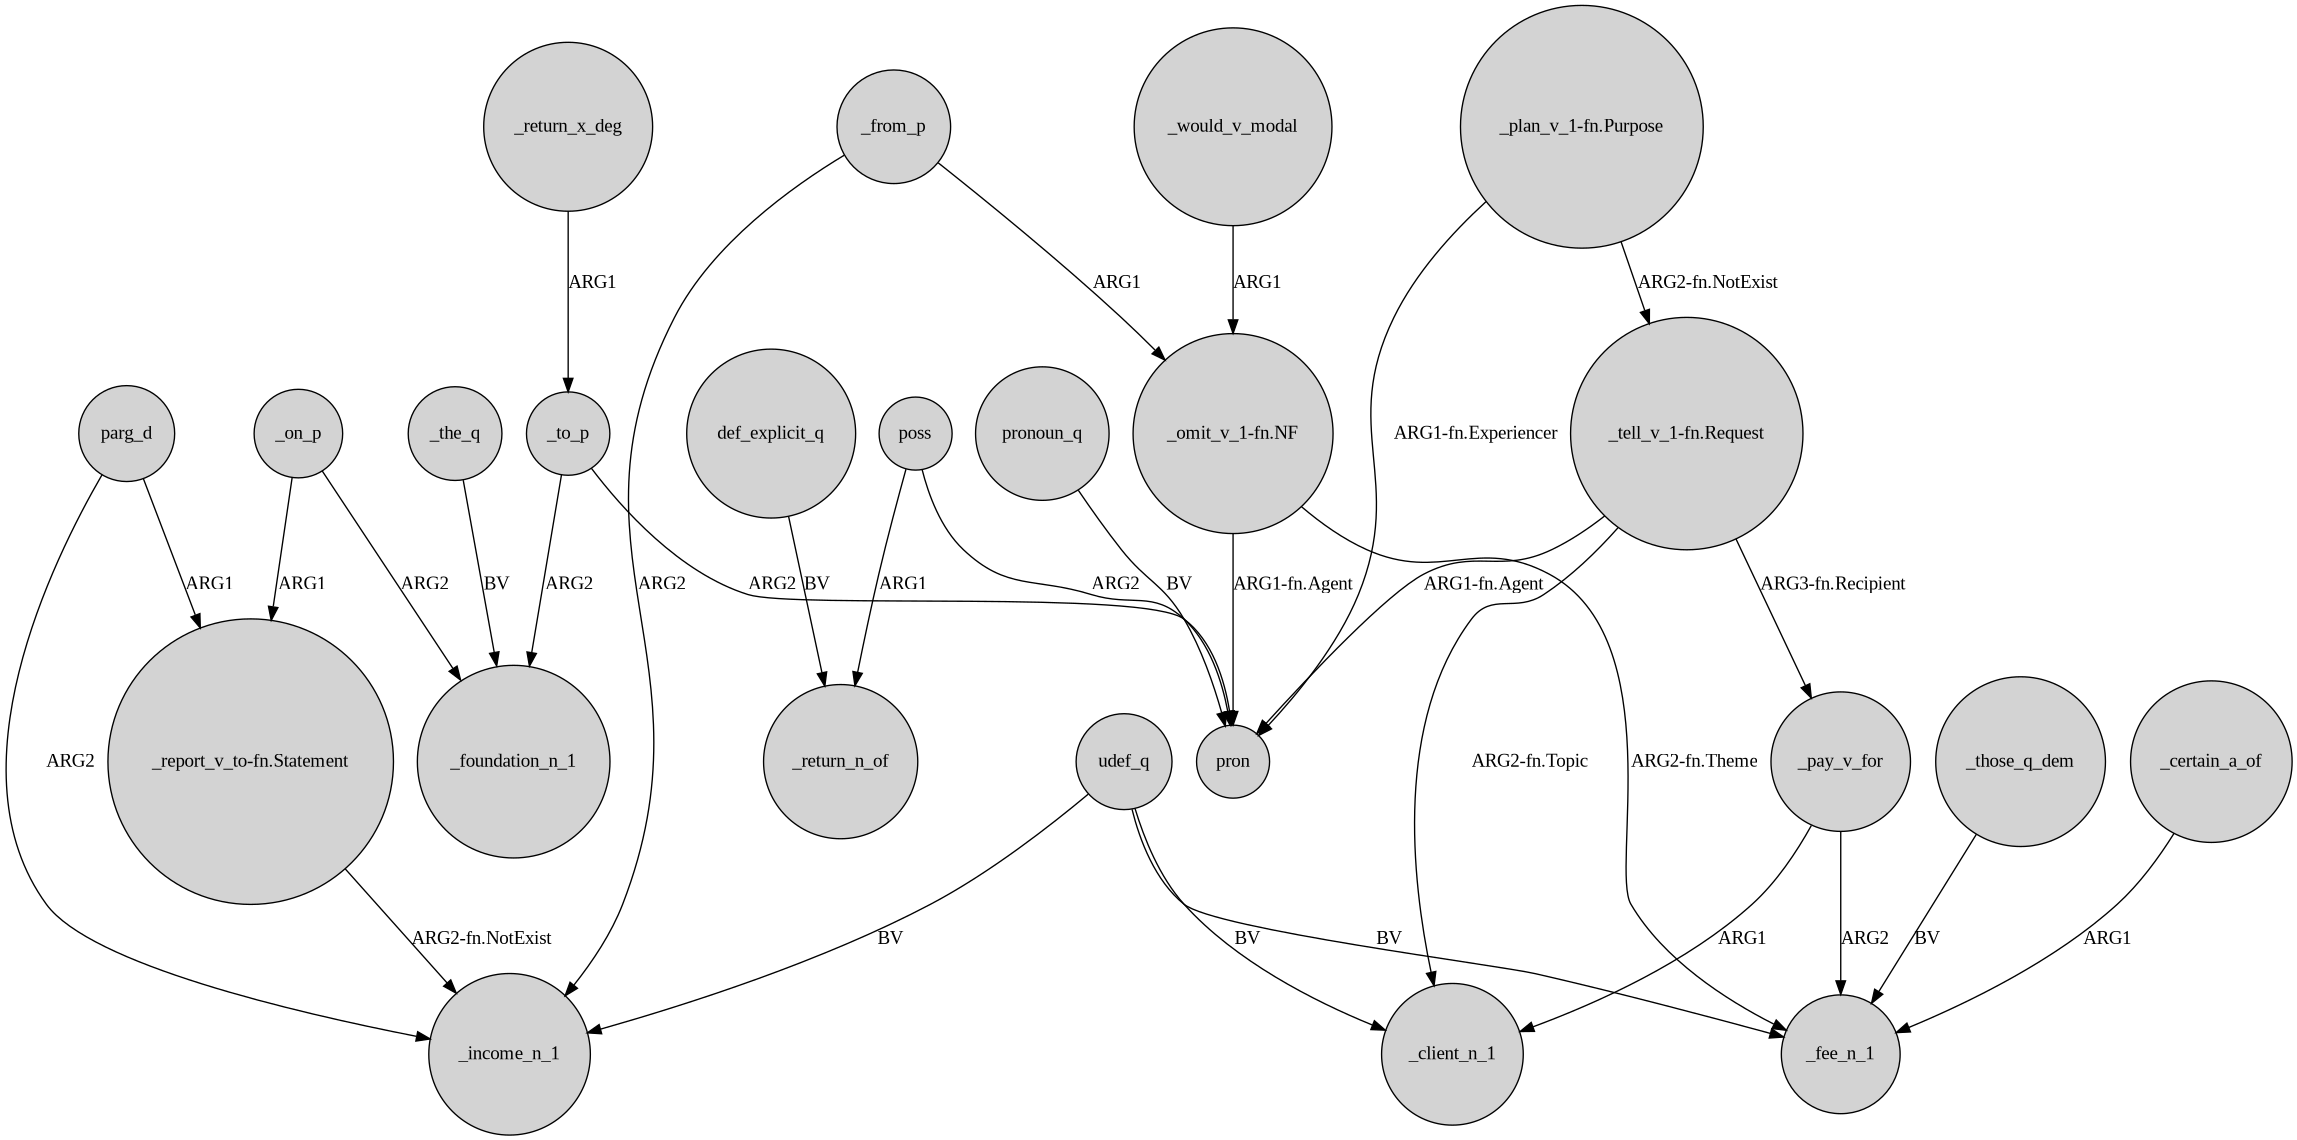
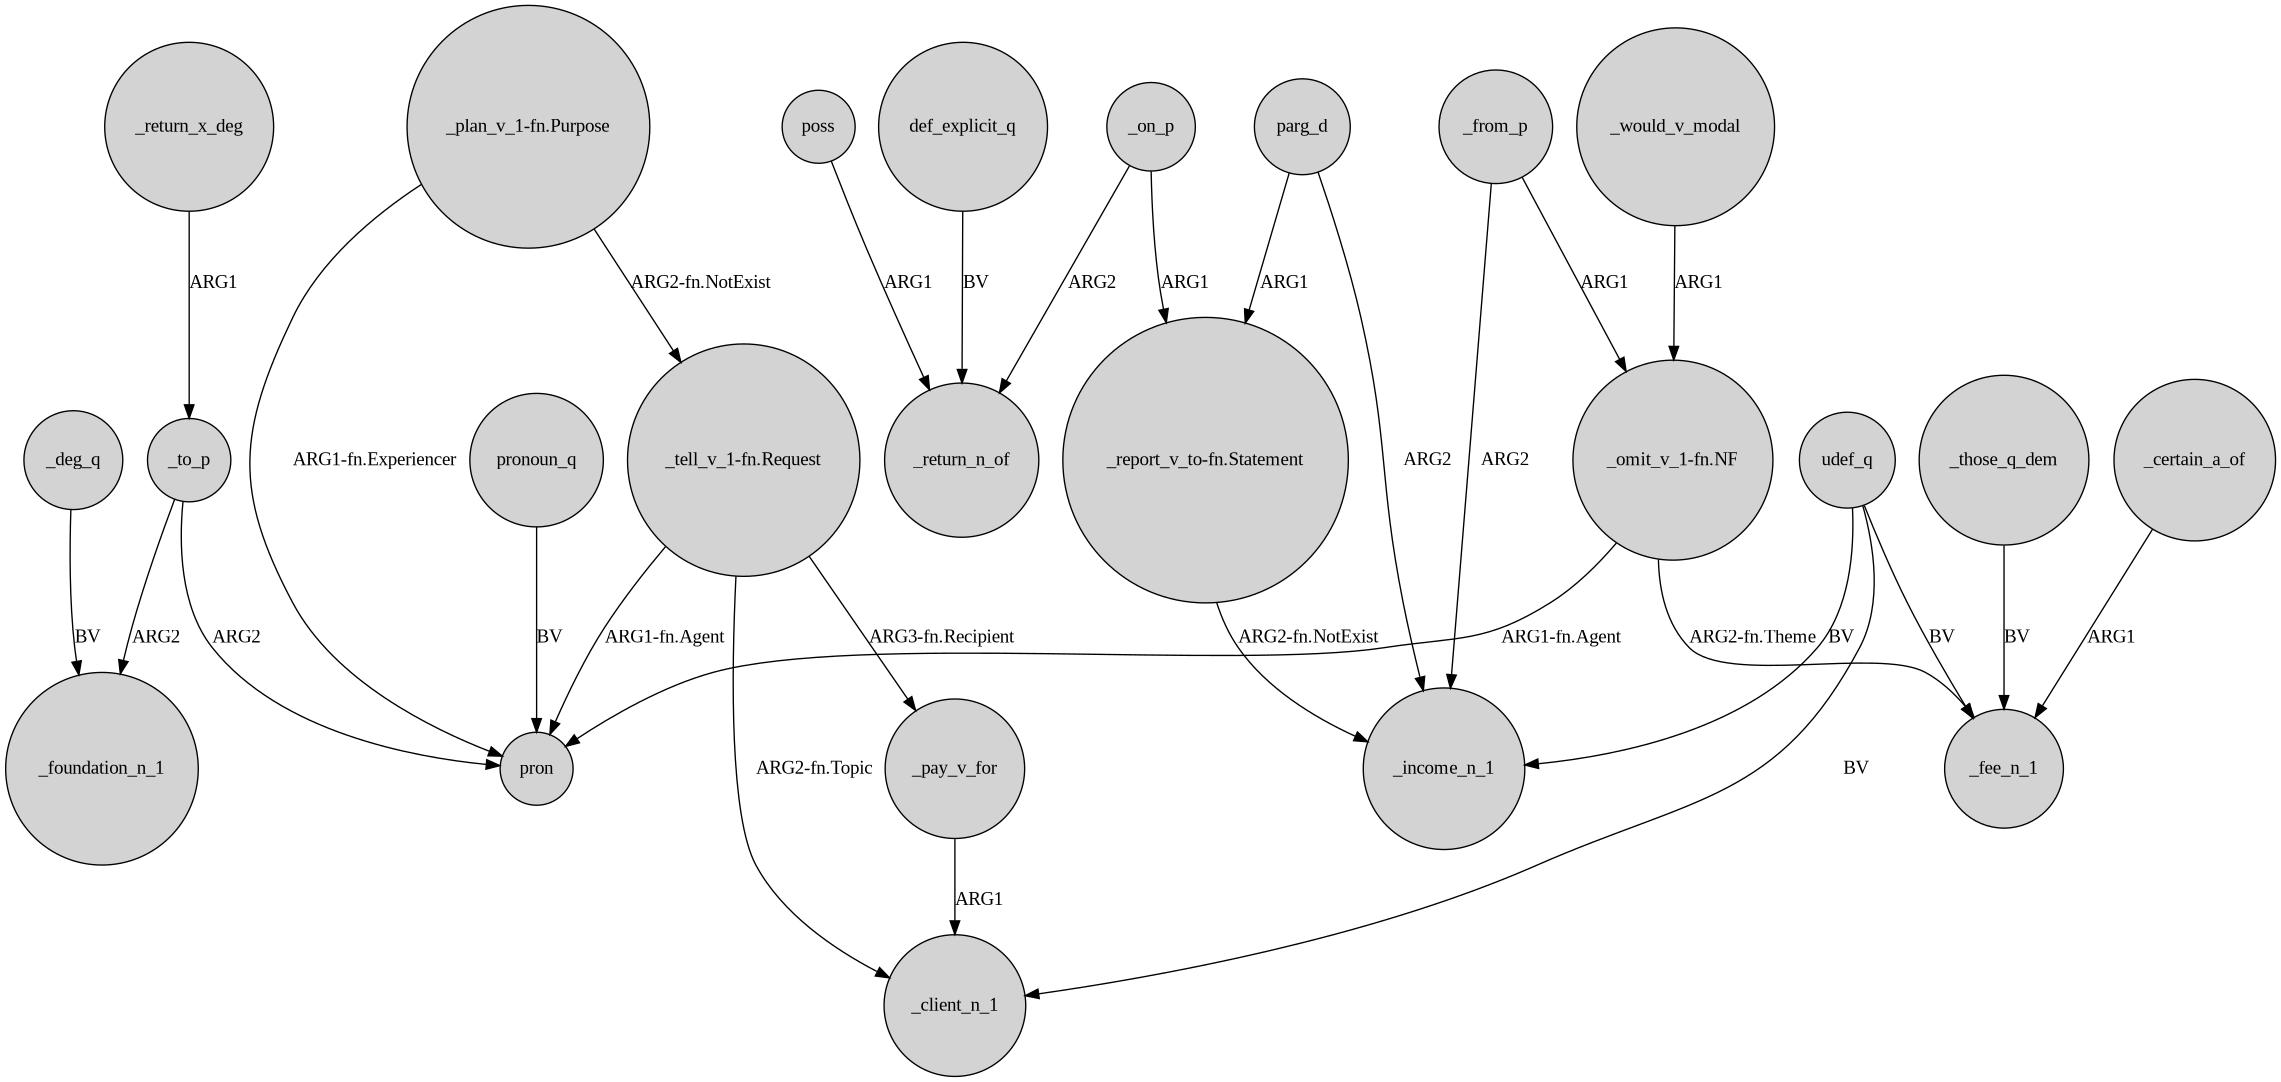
(455, 434) -> (73, 460)
(388, 570) -> (1068, 274)
(1078, 591) -> none
(1841, 906) -> none
